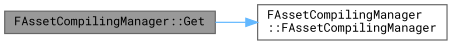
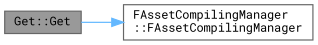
(110, 22) -> (43, 22)
